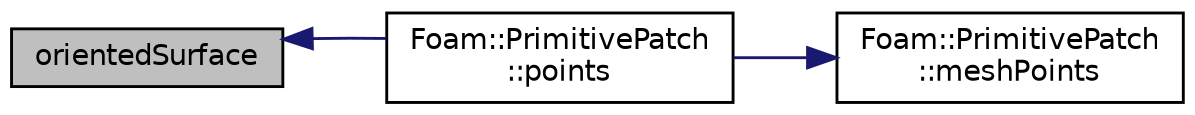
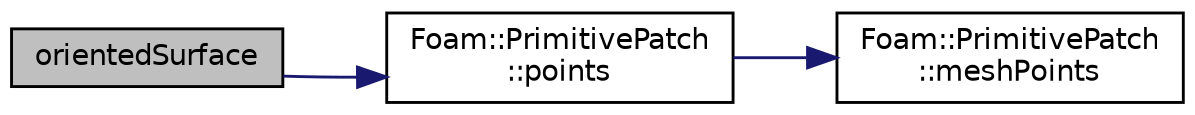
(349, 38) -> (320, 77)
